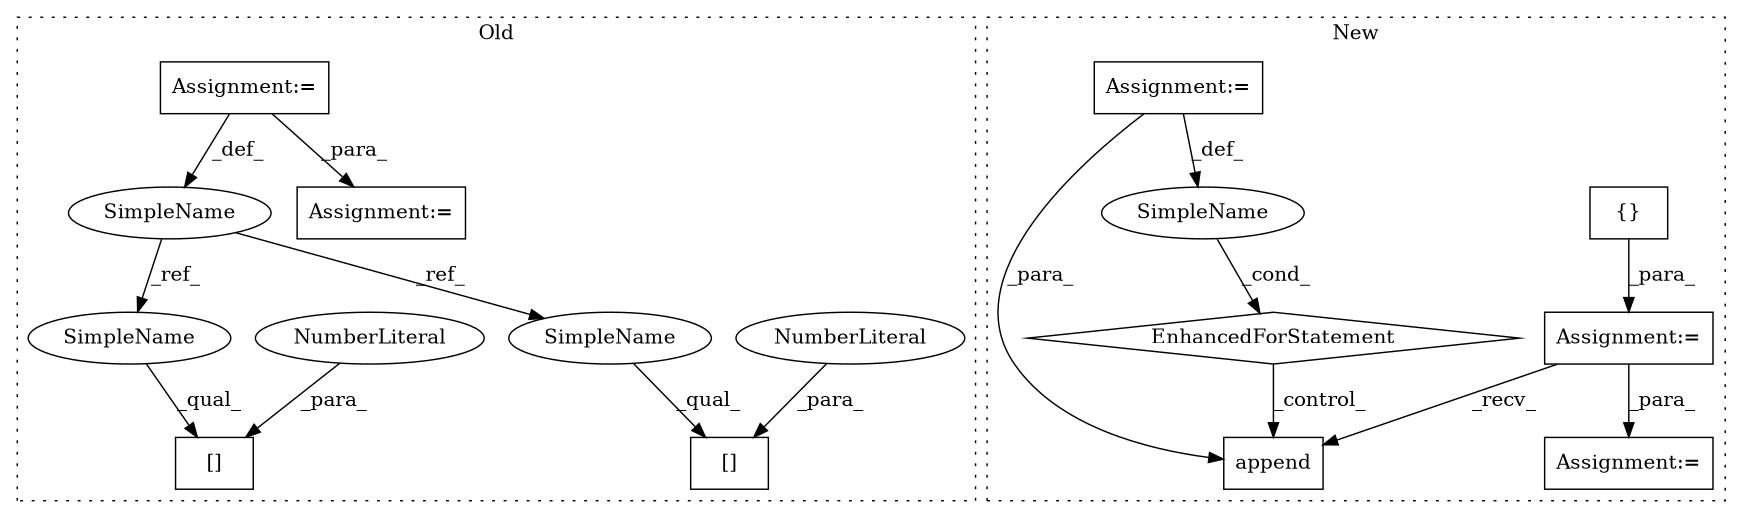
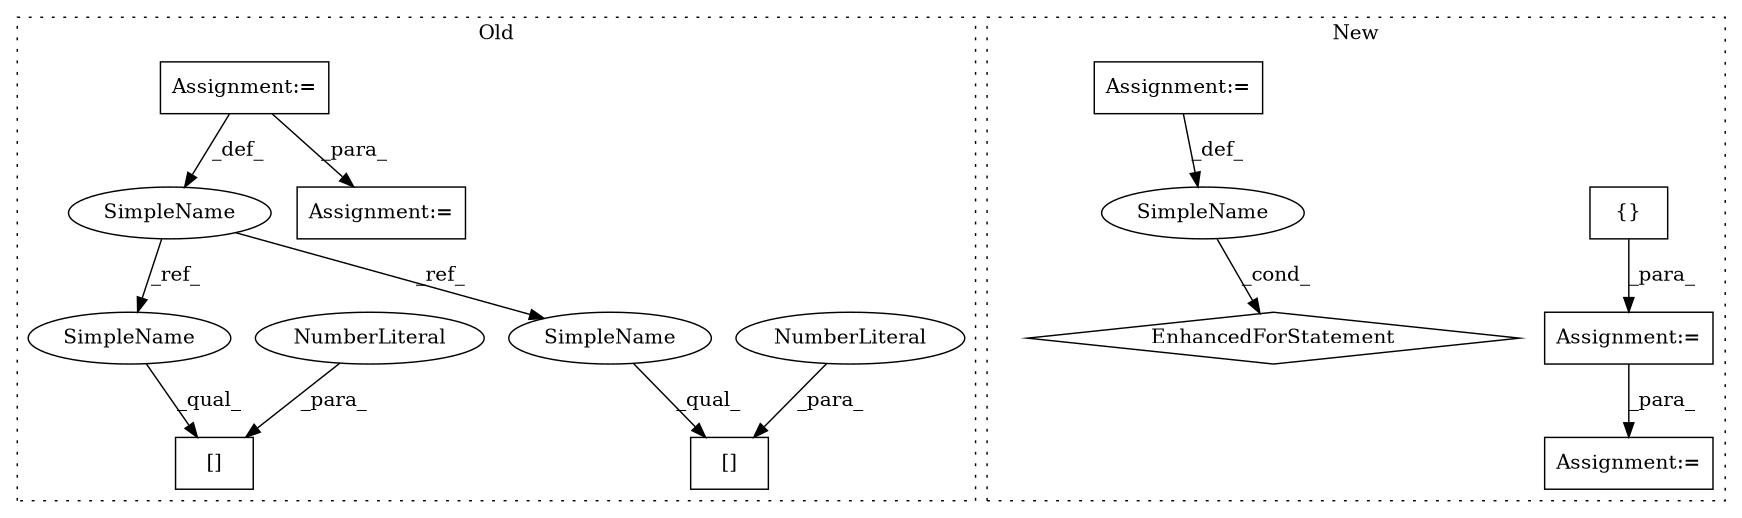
(1273, 463) -> none
